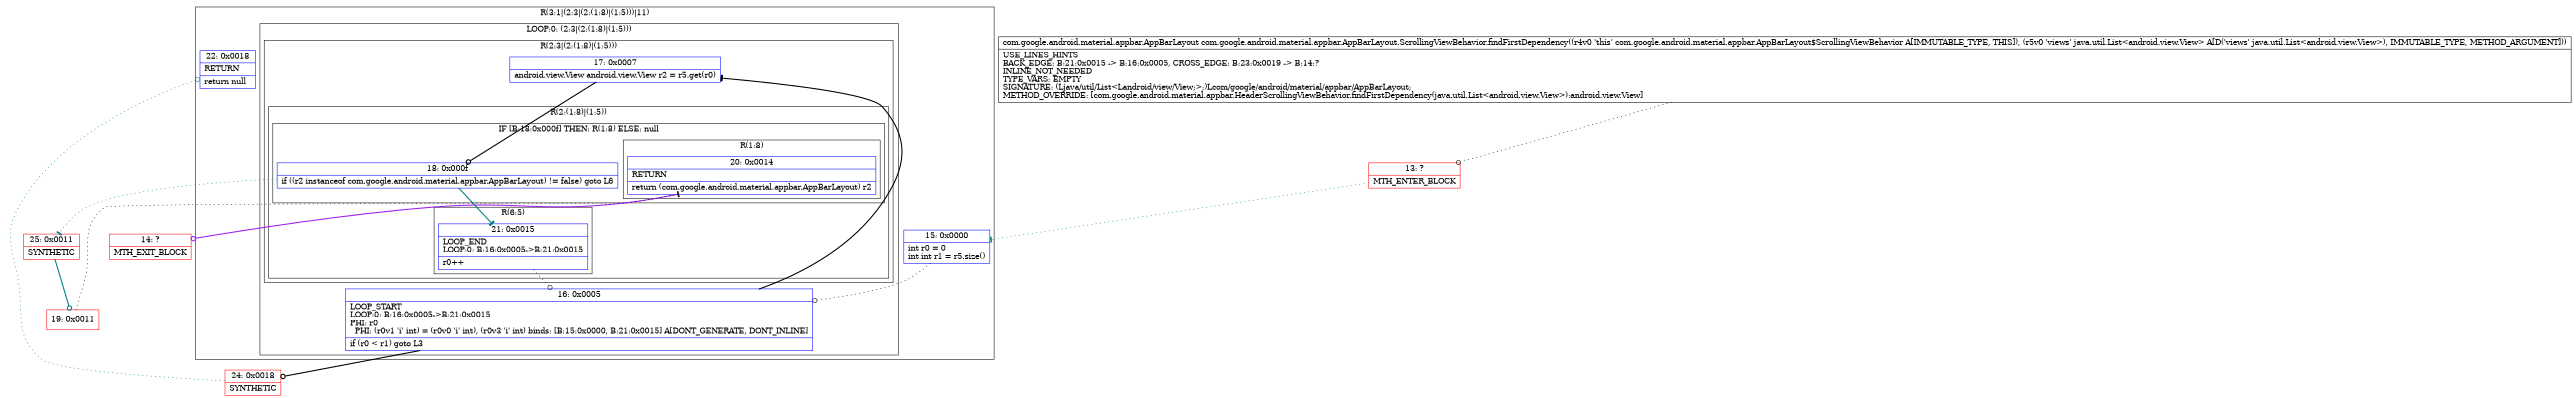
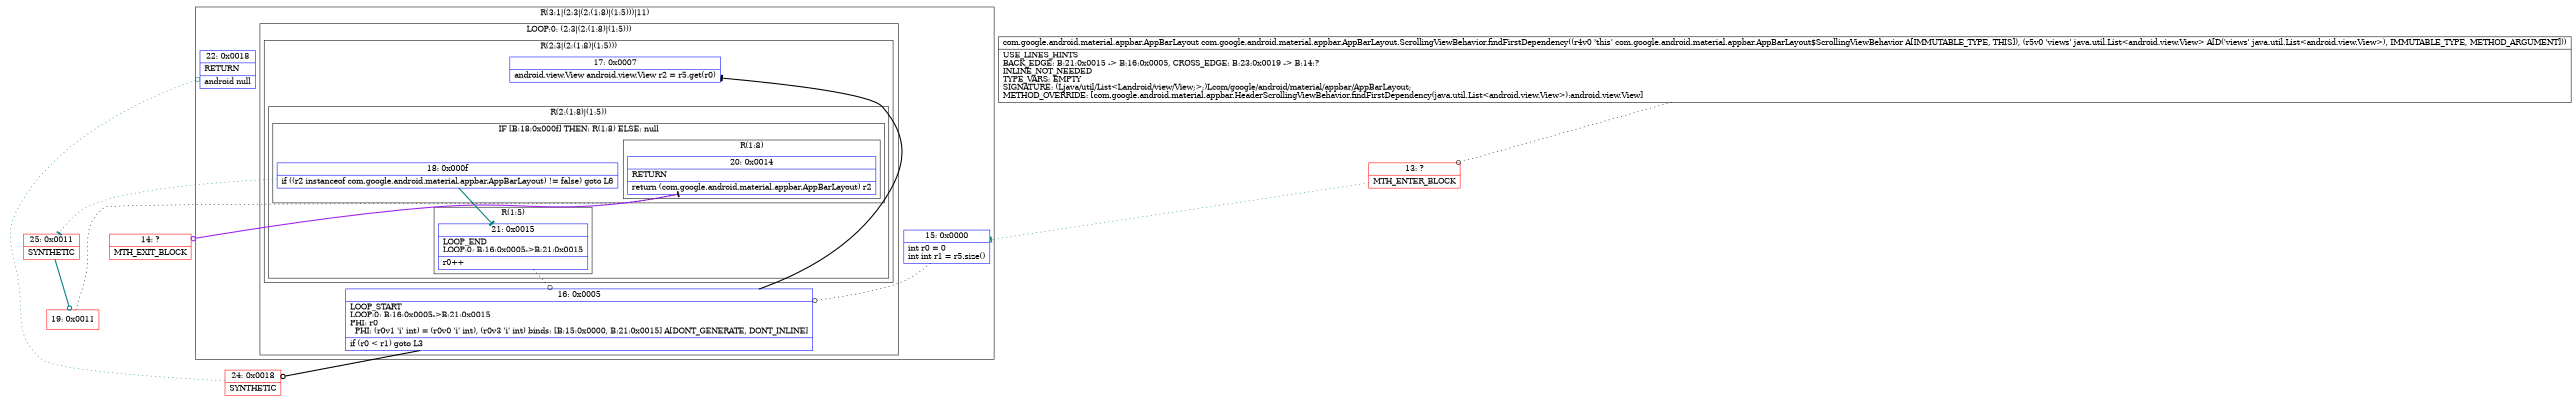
(225, 82) -> (228, 82)
(536, 119) -> none
(513, 213) -> (513, 213)
